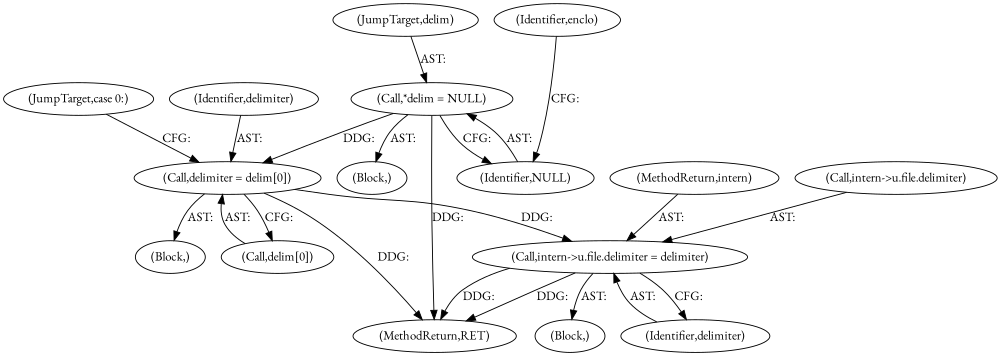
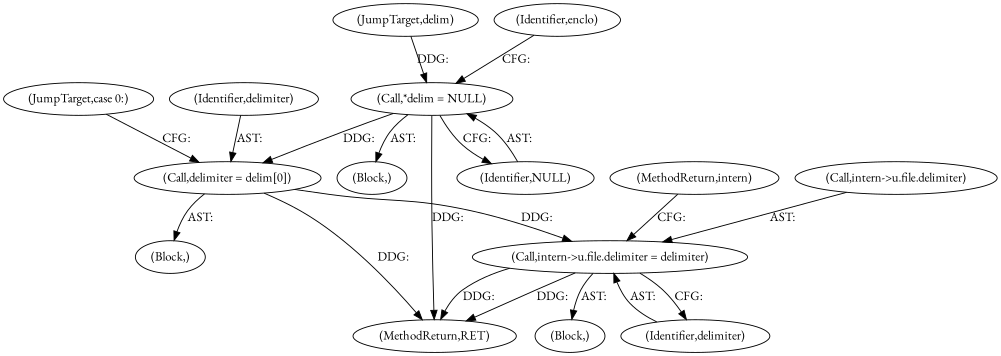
(435, 59) -> (435, 59)
(550, 95) -> (499, 57)
(673, 218) -> (673, 218)
(278, 257) -> none
